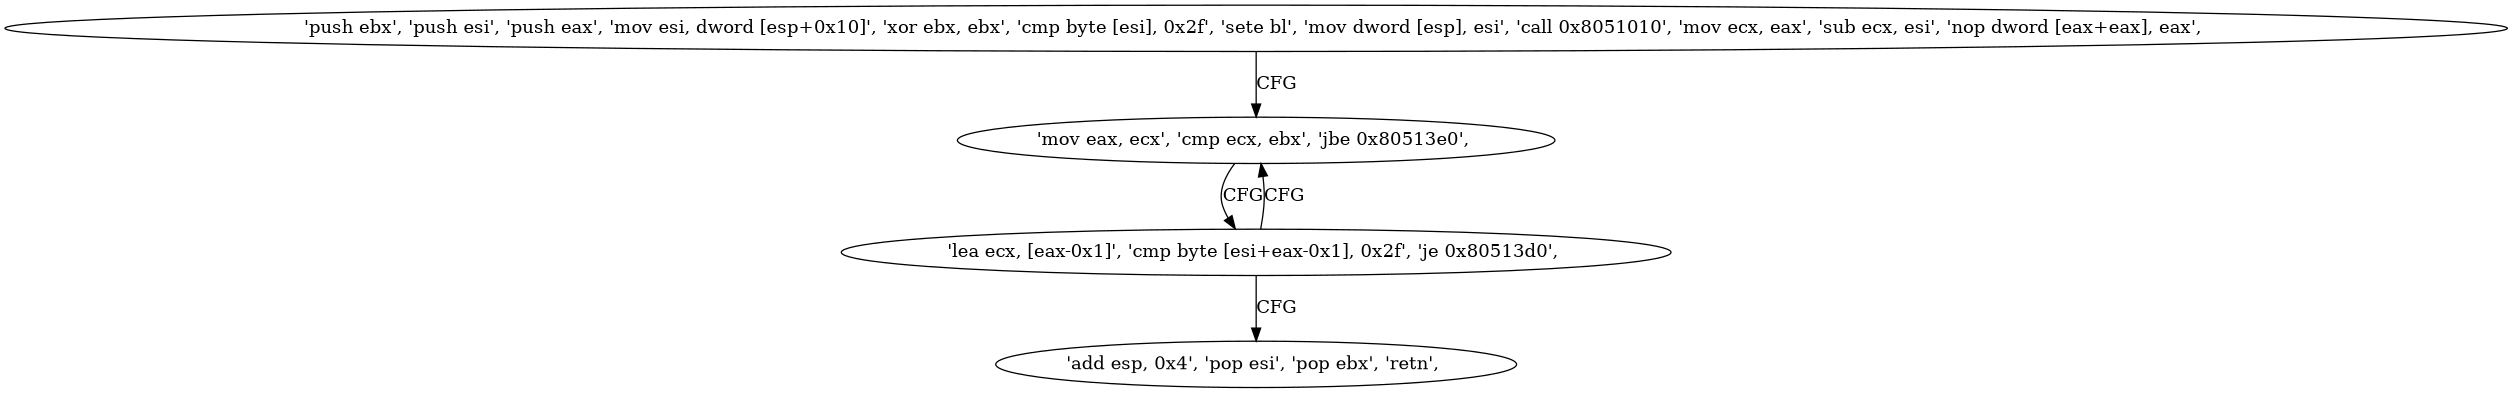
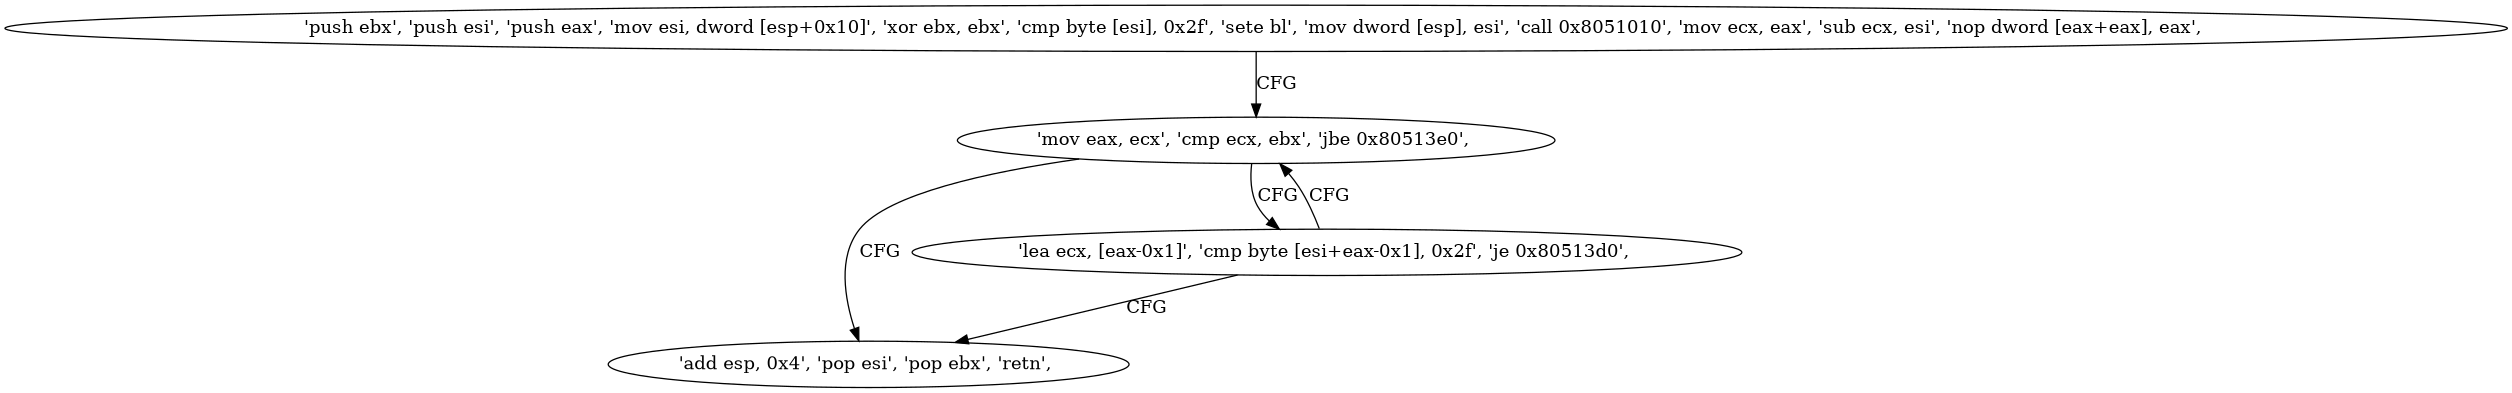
none -> (915, 196)
